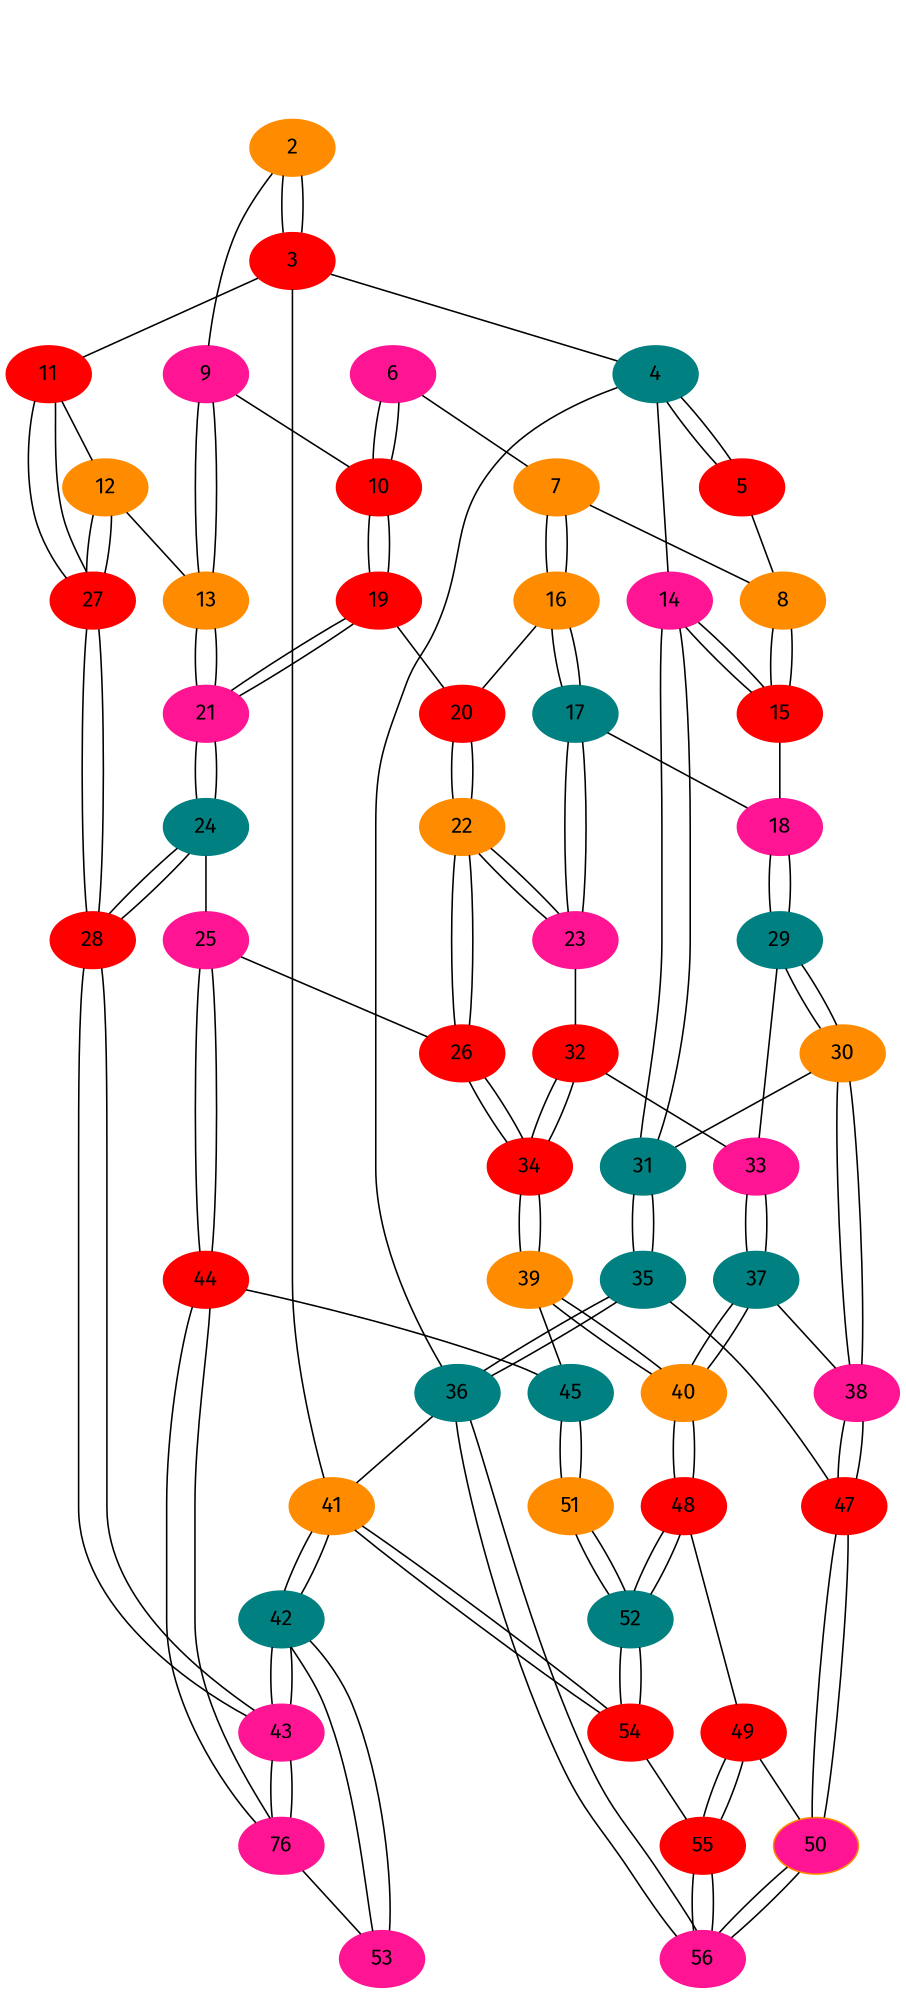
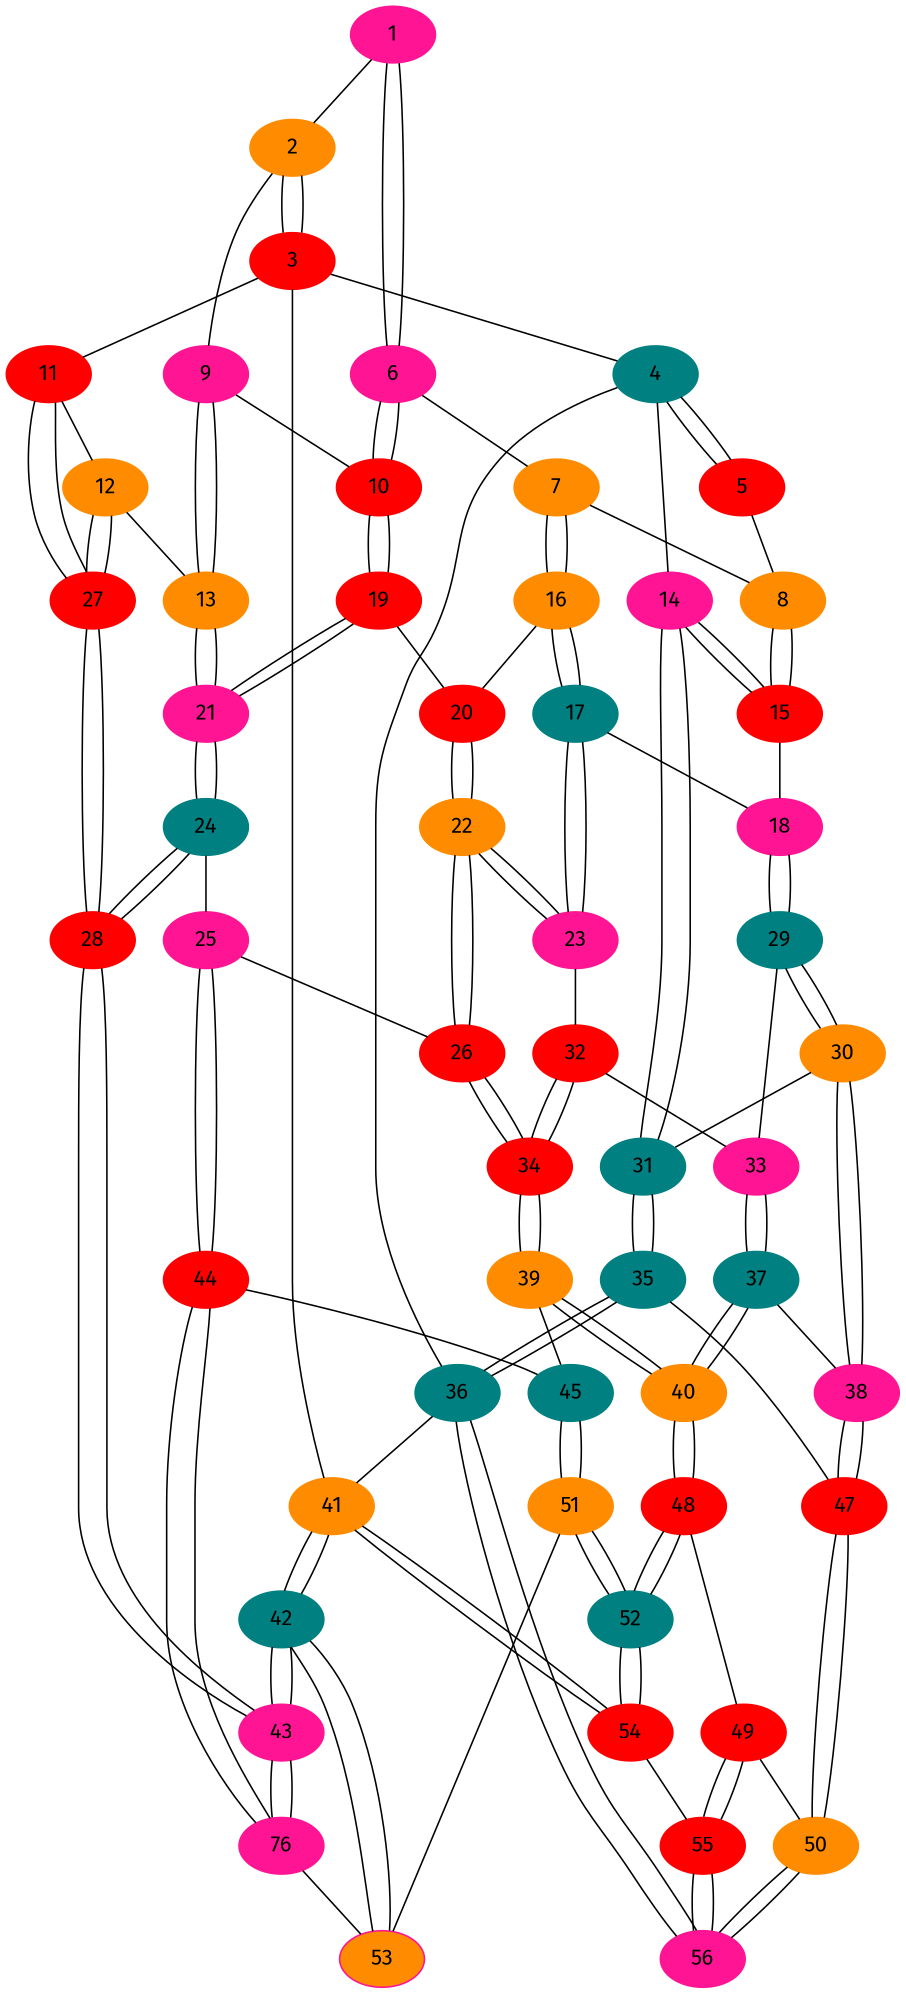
none -> (393, 35)
none -> (476, 1733)
(816, 1846) -> (816, 1846)
(382, 1959) -> (382, 1959)
